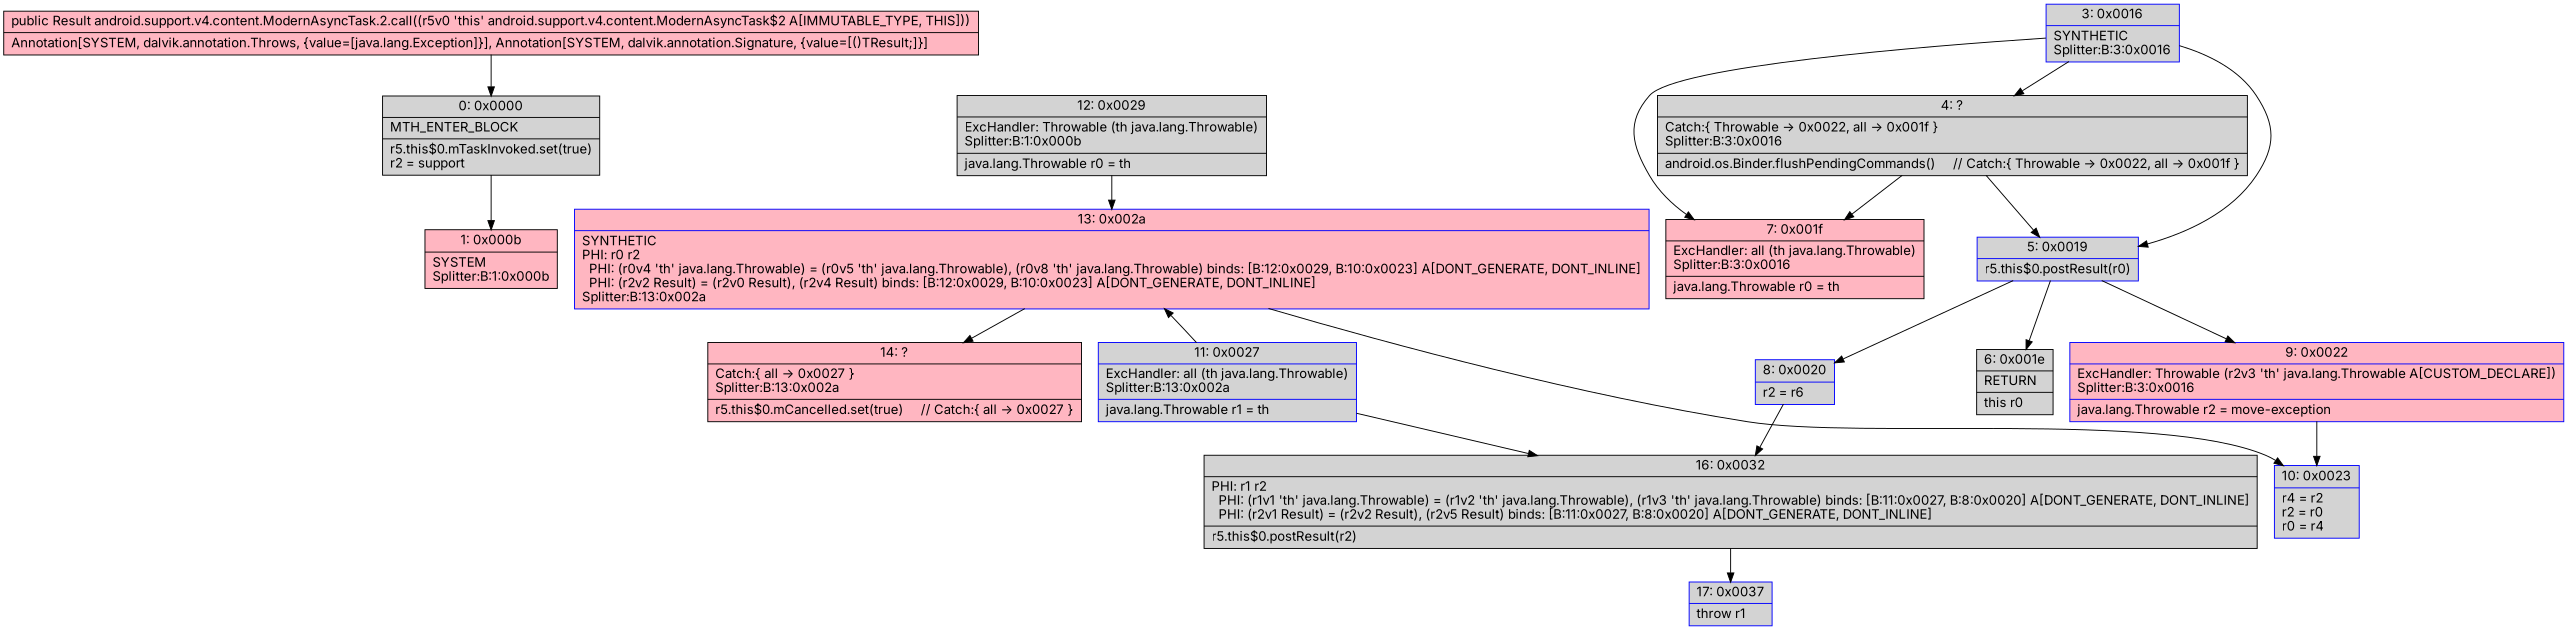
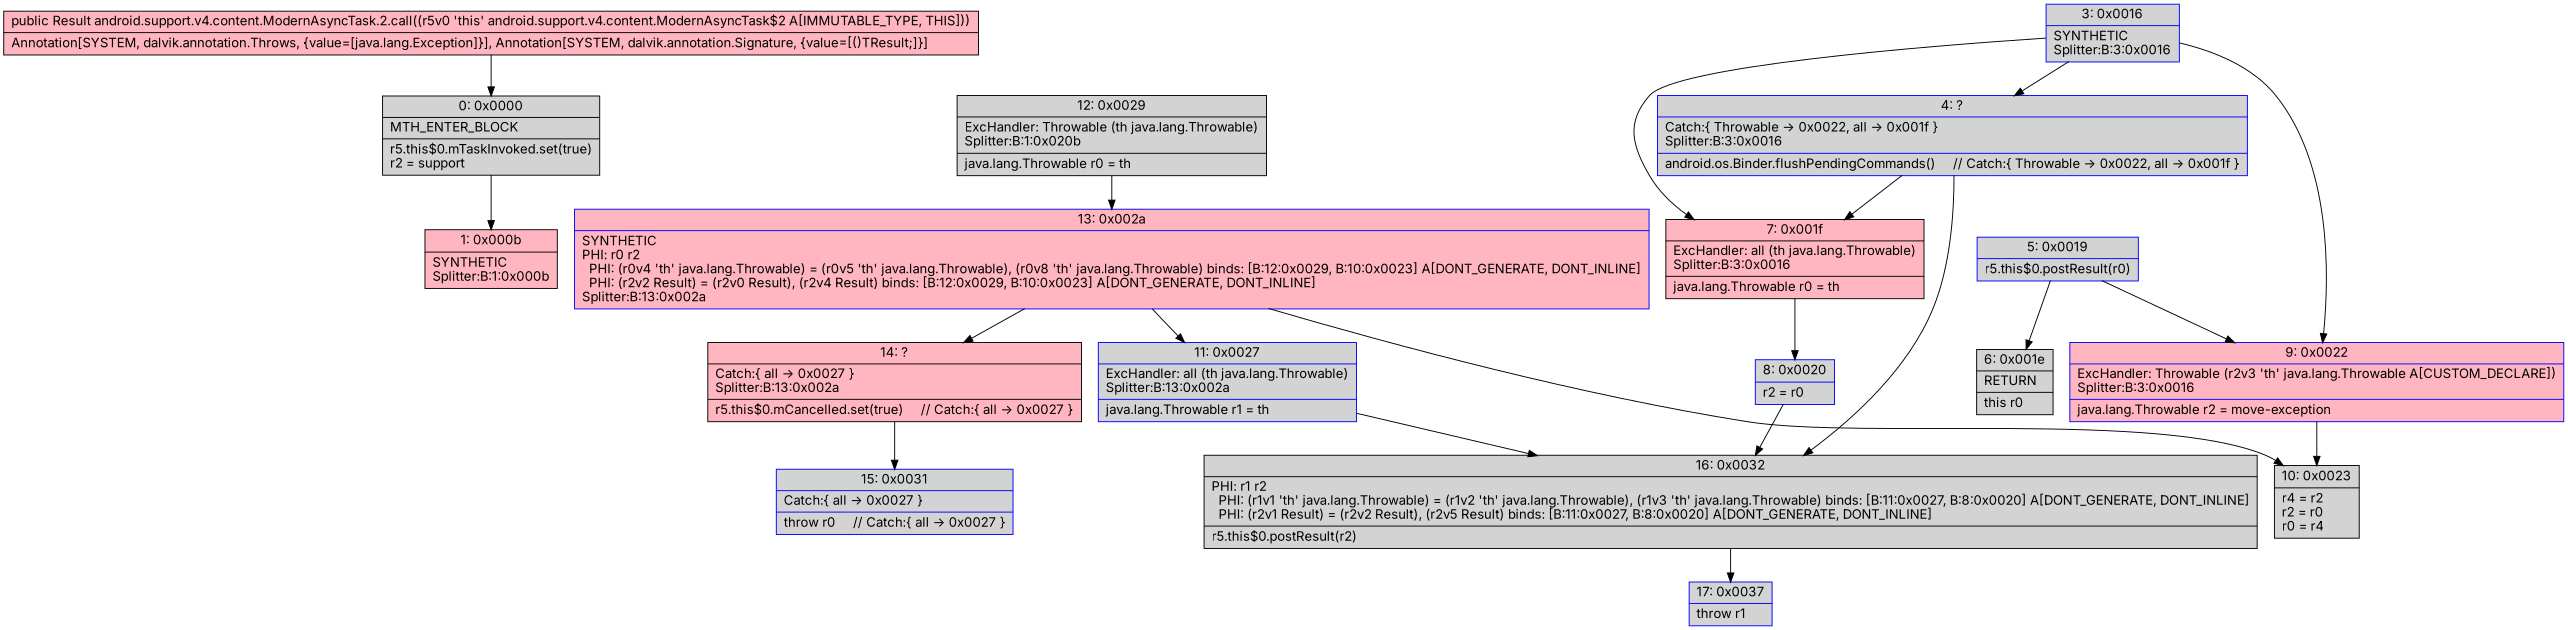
(1952, 136) -> (1952, 136)
(1023, 142) -> (1023, 142)
(2268, 154) -> (2308, 156)
(2010, 203) -> (1921, 332)
(459, 263) -> (470, 263)
(1928, 320) -> (1795, 324)
(1184, 329) -> (1165, 322)
(1784, 393) -> (1784, 393)
none -> (895, 502)
(2317, 502) -> (2317, 502)
